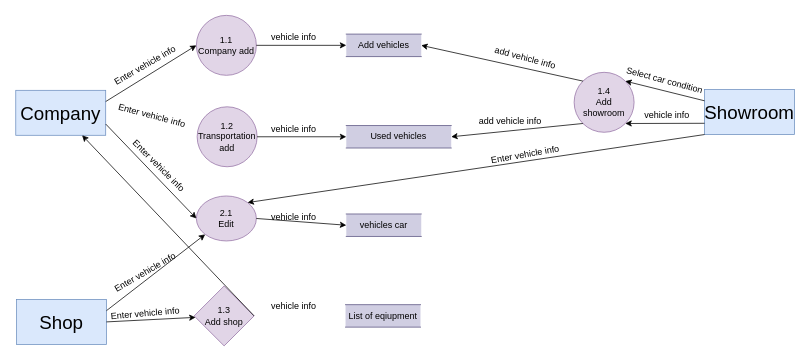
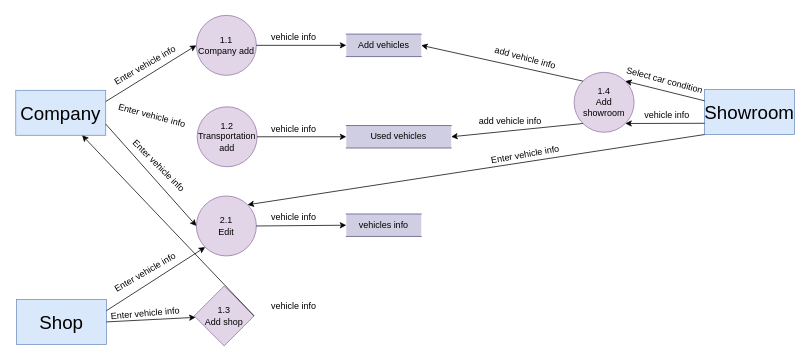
(226, 219) -> (226, 226)
(384, 225) -> (384, 225)
(383, 316) -> none
